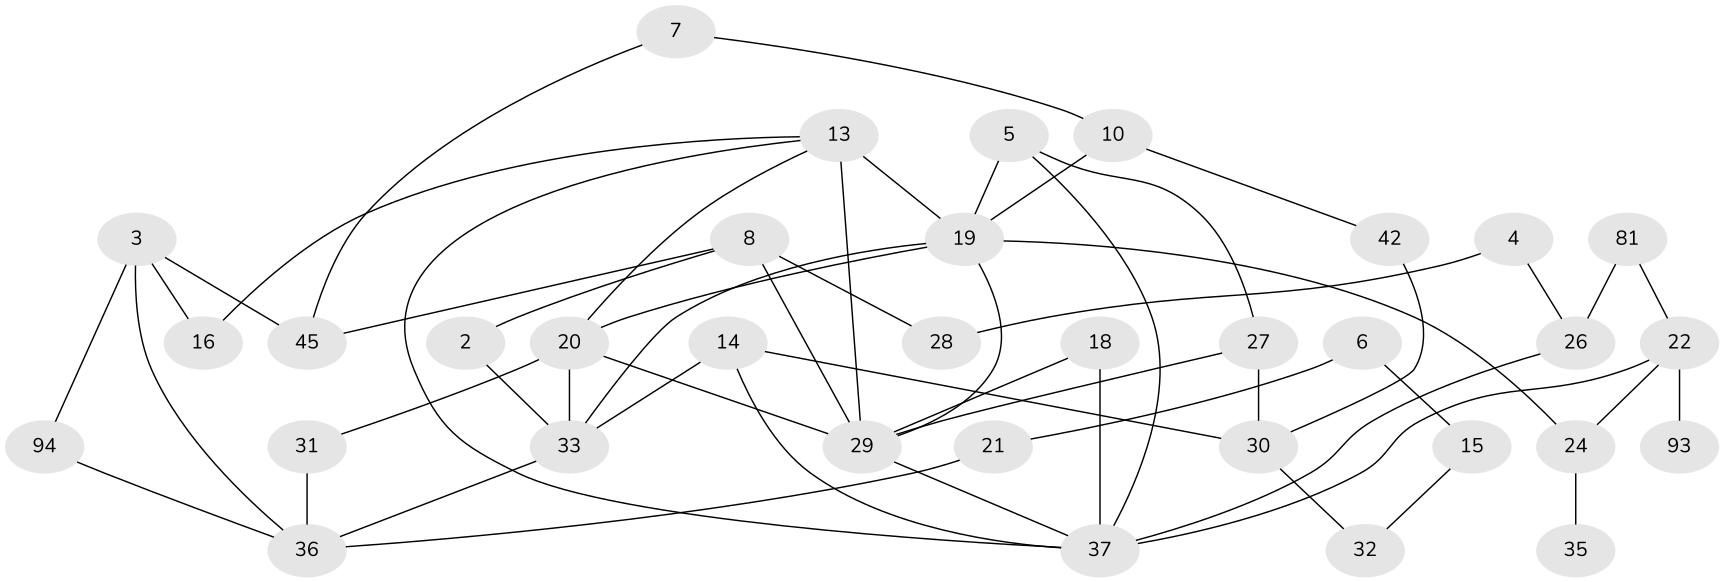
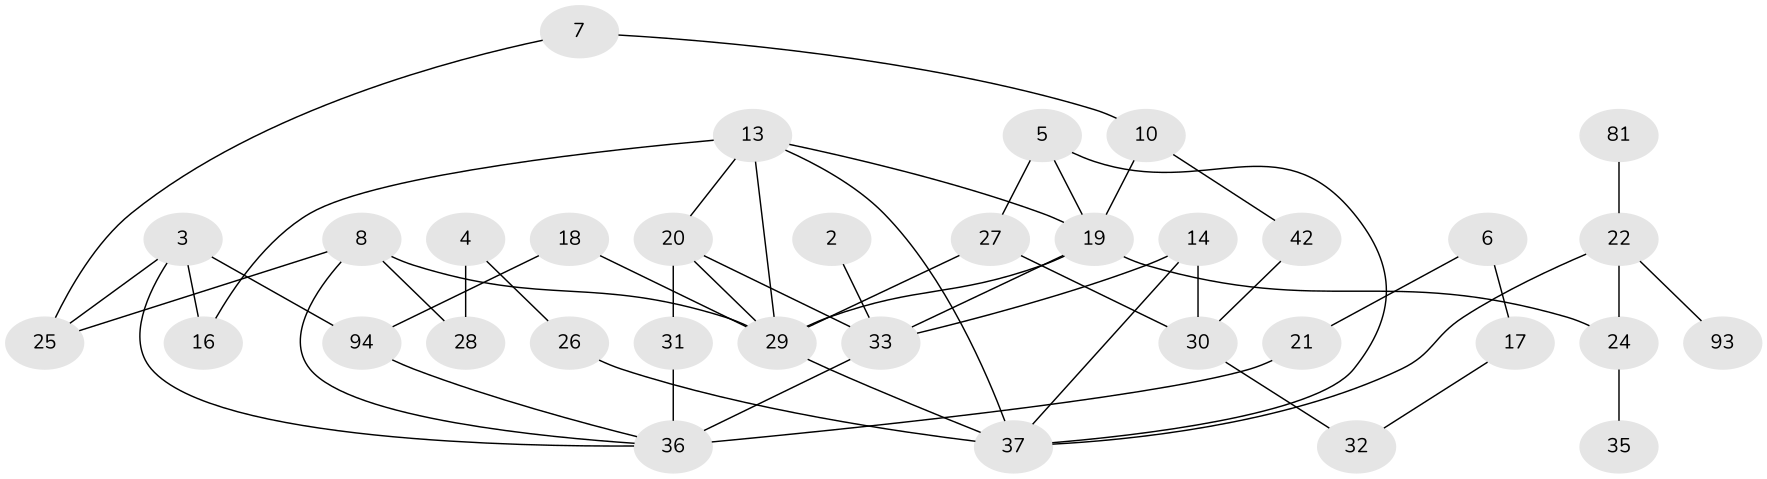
(604, 286) -> (408, 413)
(1602, 291) -> none
(689, 300) -> none
(307, 343) -> (45, 343)
(1100, 447) -> (455, 297)
(1472, 447) -> (1515, 343)
